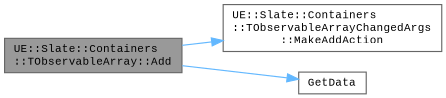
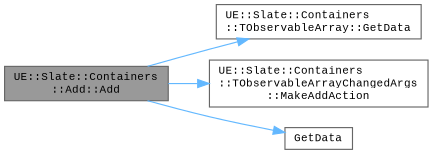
none -> (319, 22)
(93, 56) -> (86, 84)
